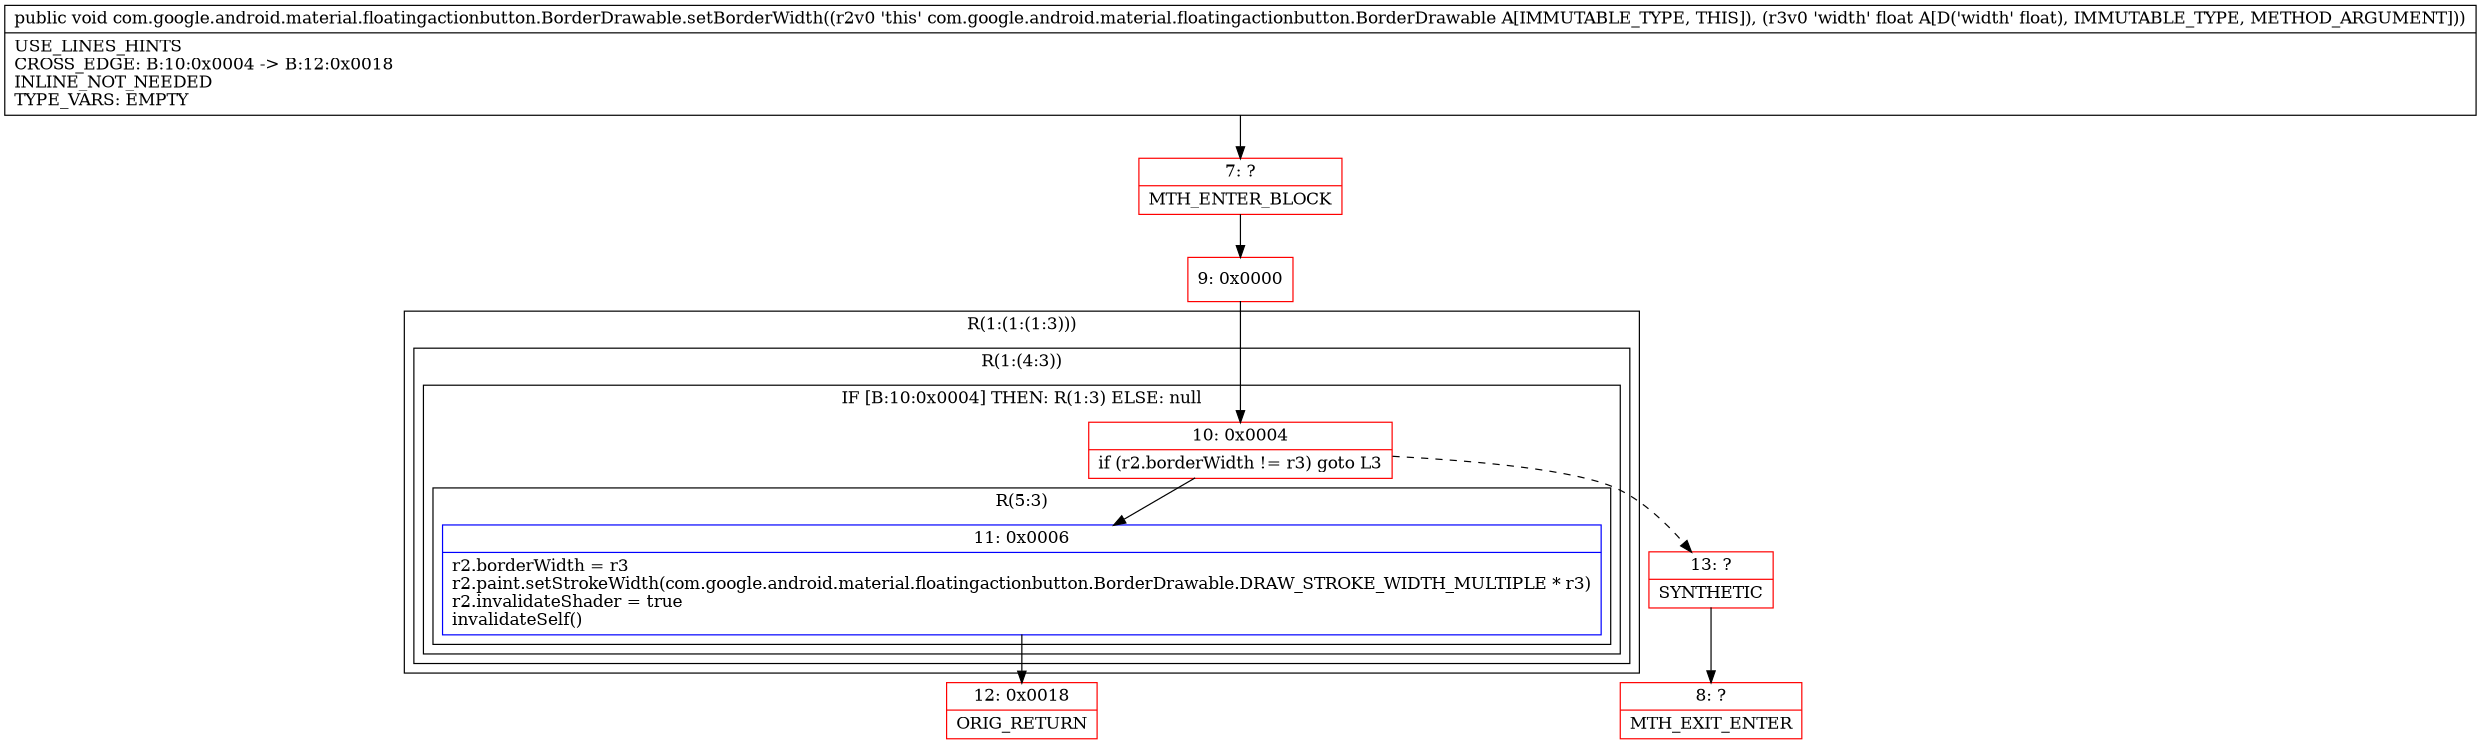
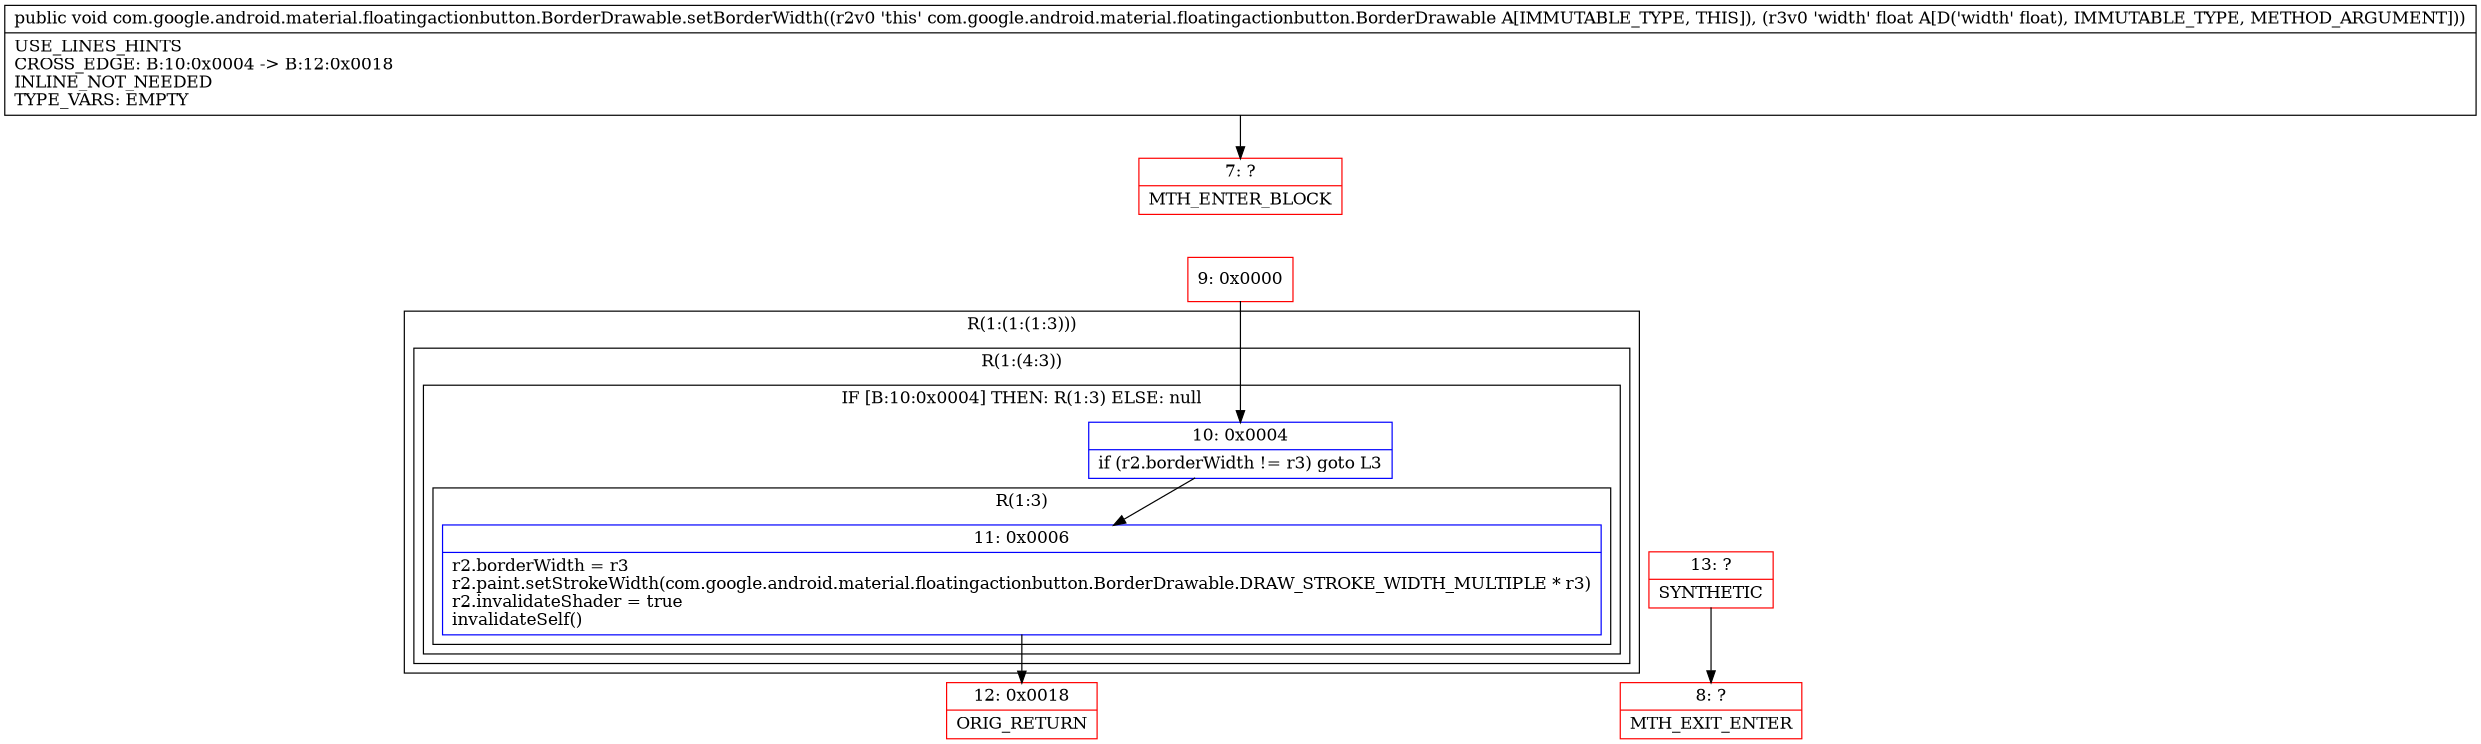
(1240, 230) -> none
(1240, 450) -> (1240, 450)
(1549, 471) -> none
(1022, 502) -> (1022, 502)
